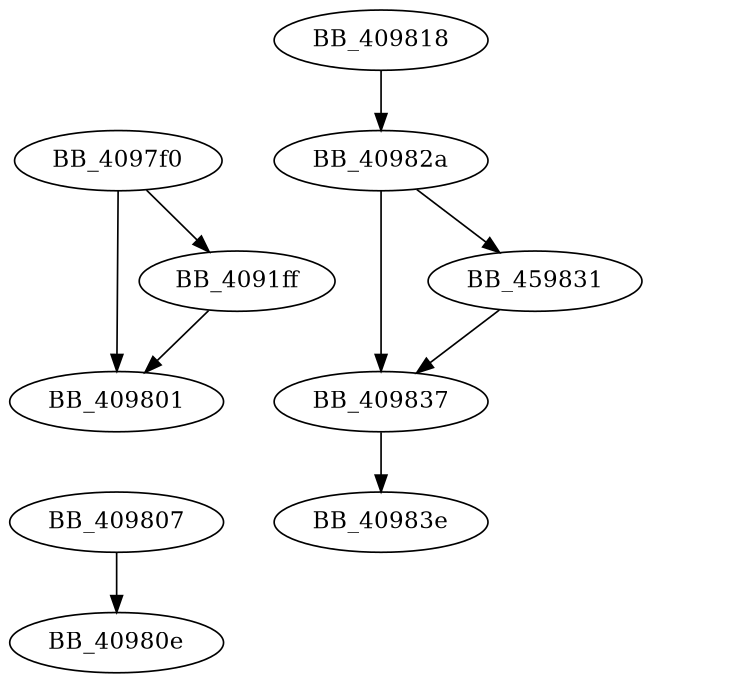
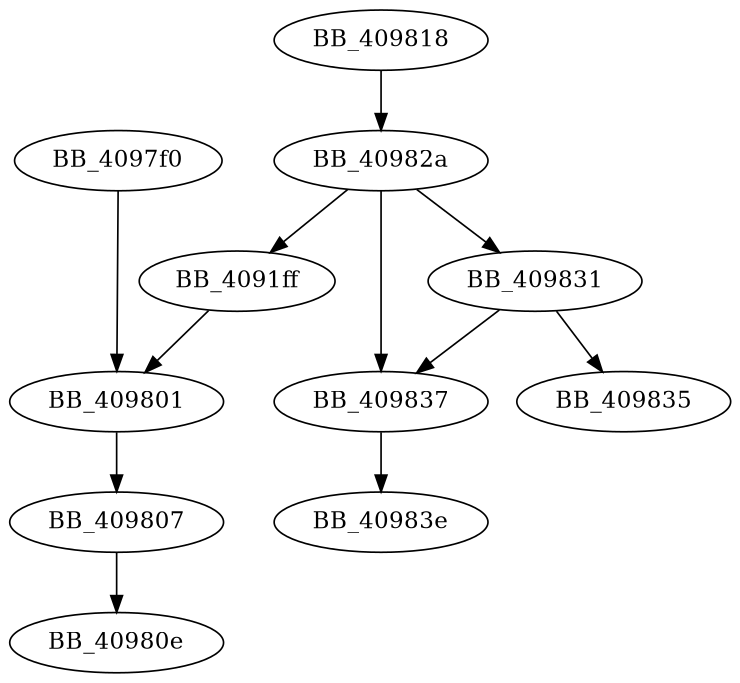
(172, 215) -> (316, 216)
(535, 281) -> (535, 281)
none -> (624, 402)
none -> (117, 454)
